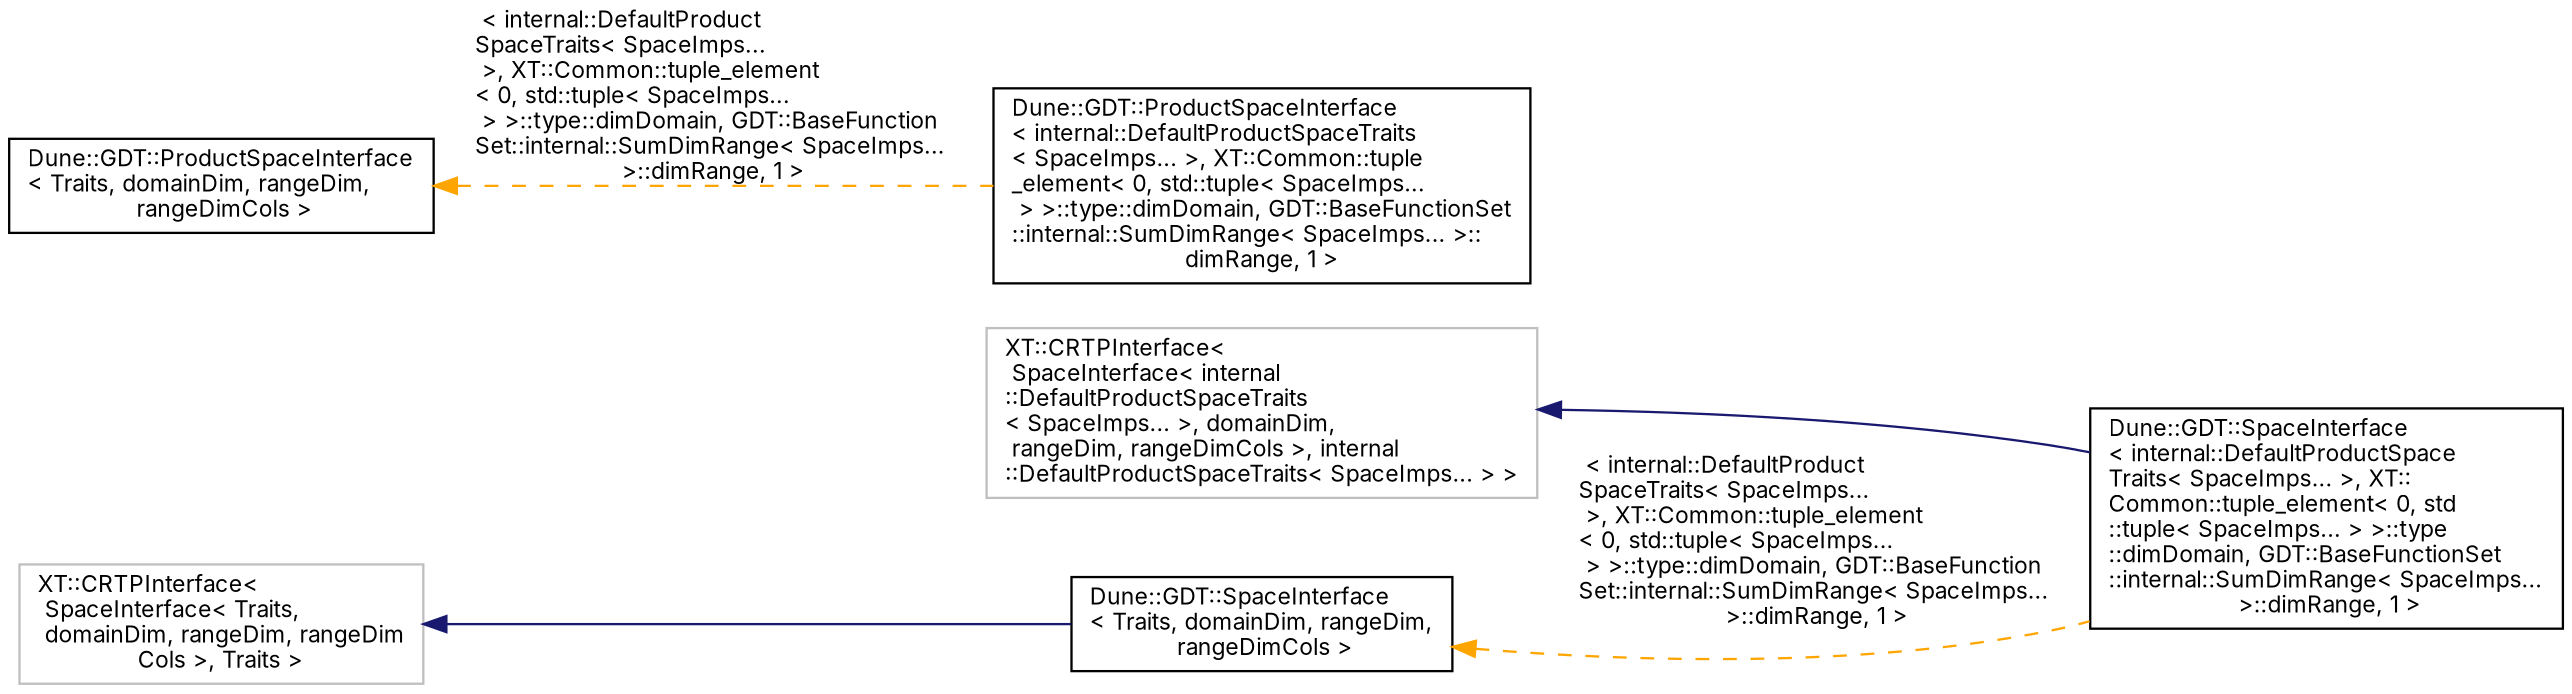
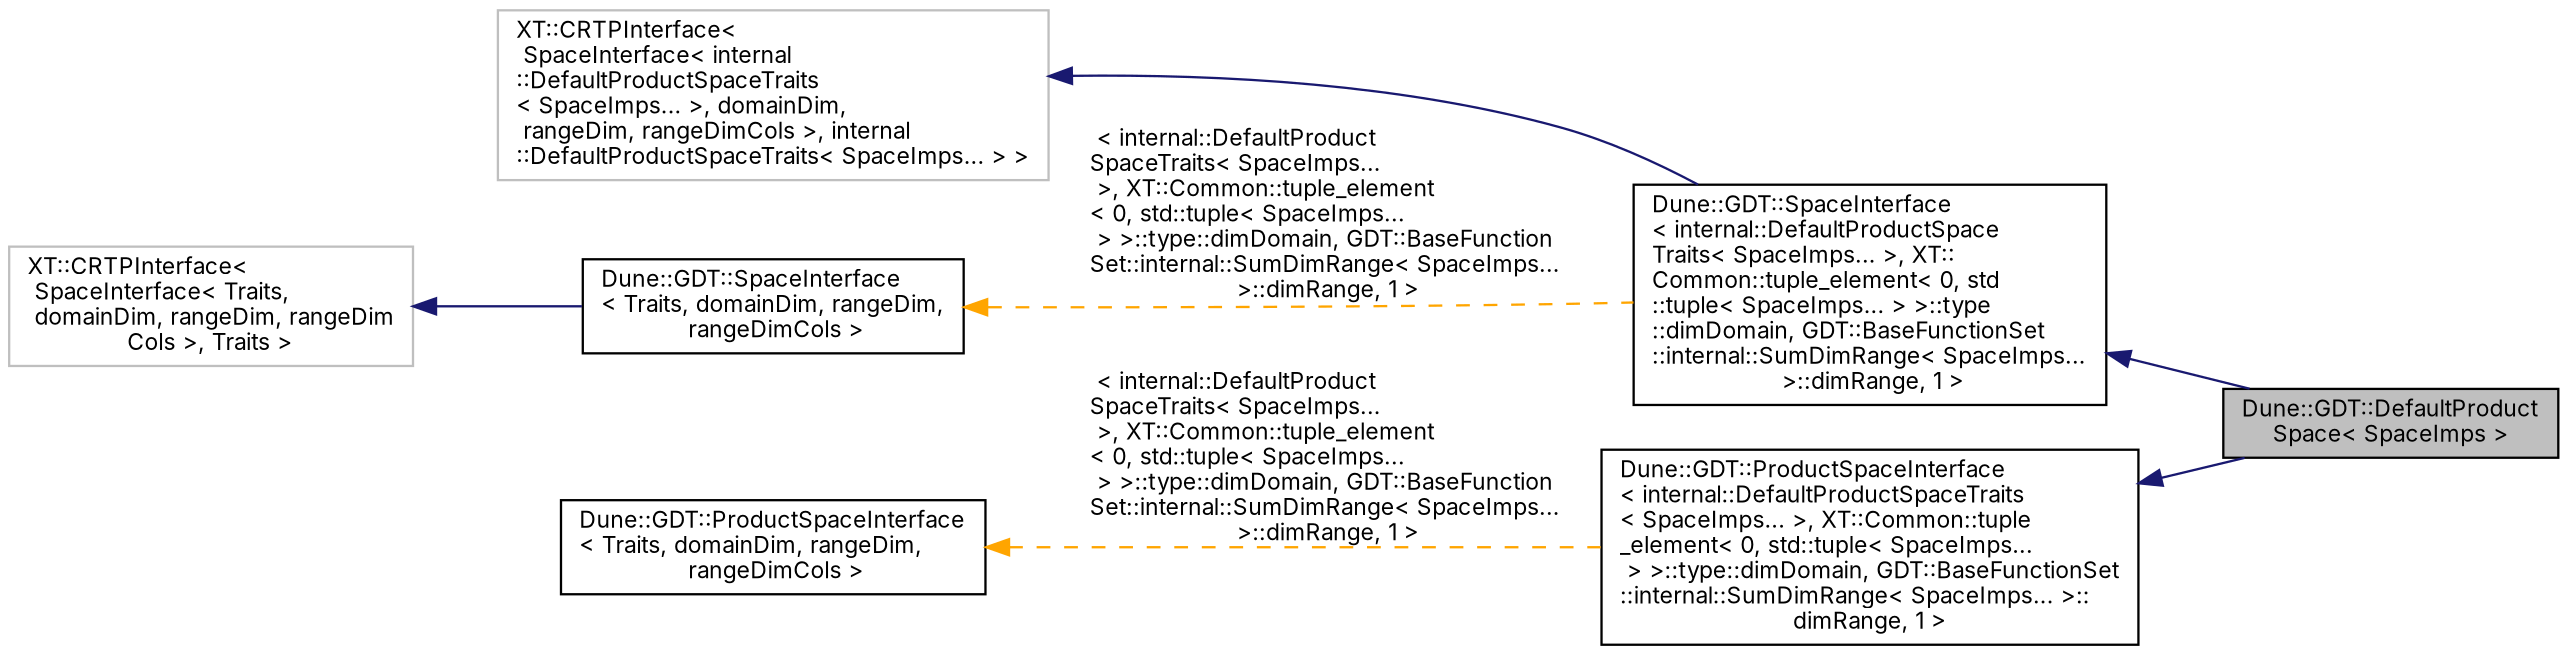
none -> (2391, 423)
